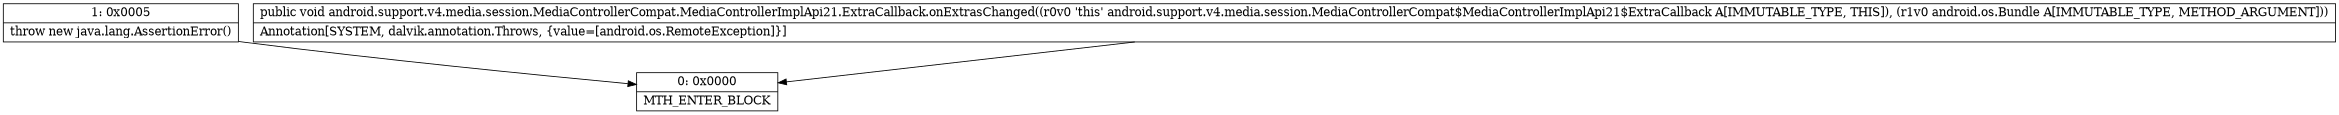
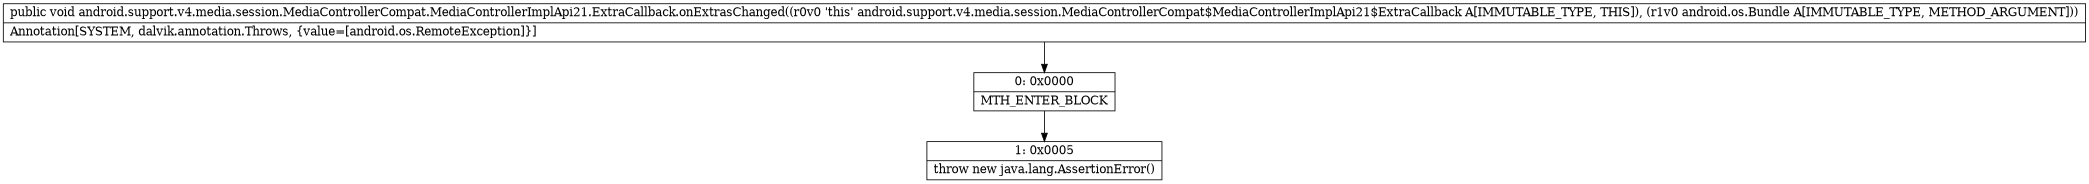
(433, 64) -> (1044, 122)
